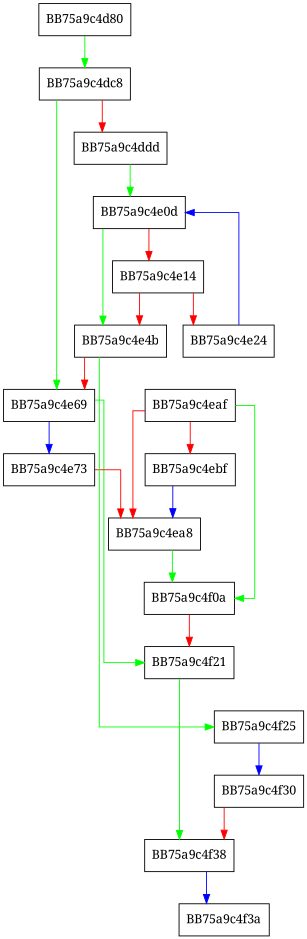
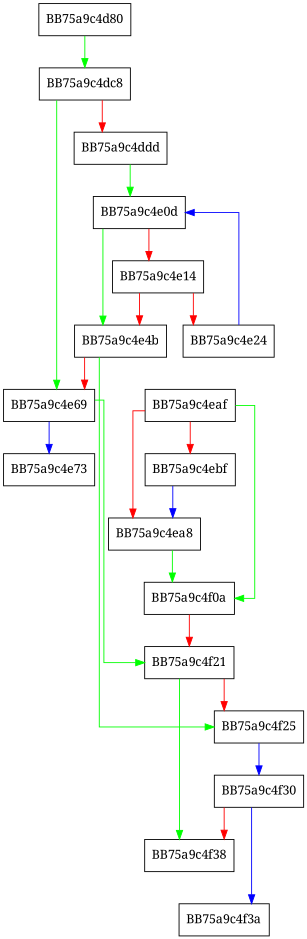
(121, 476) -> none
none -> (224, 690)
(207, 883) -> (252, 851)
